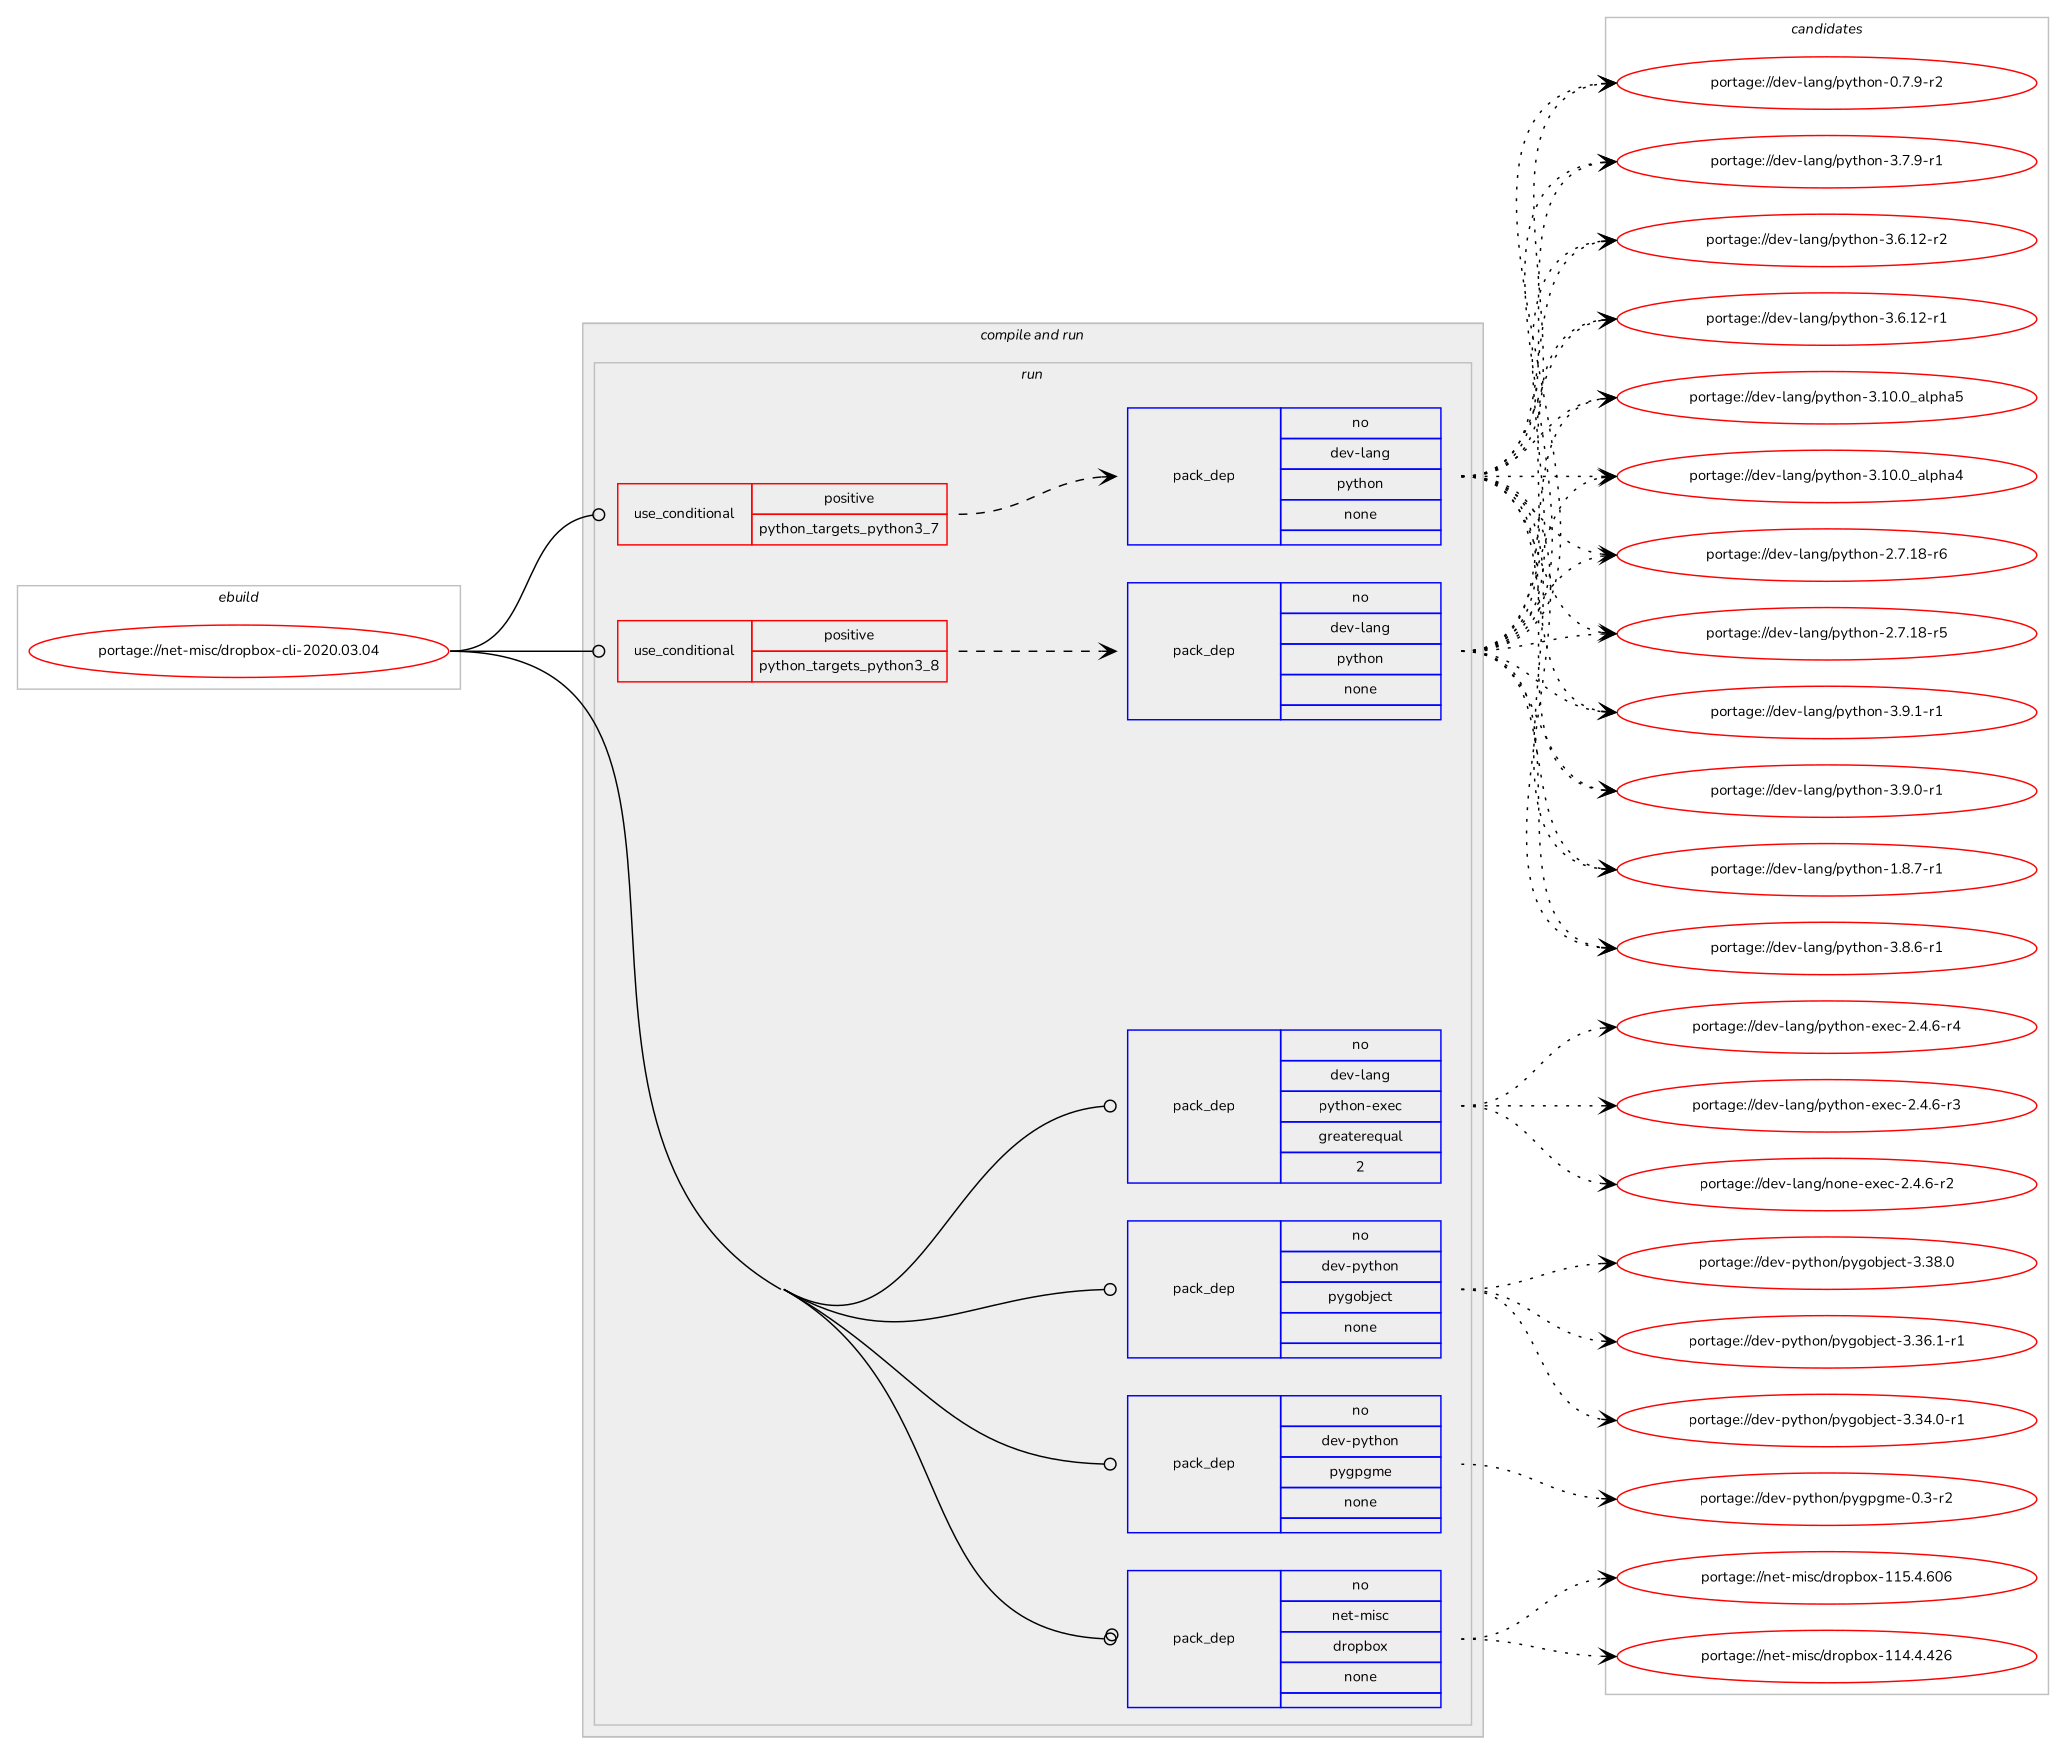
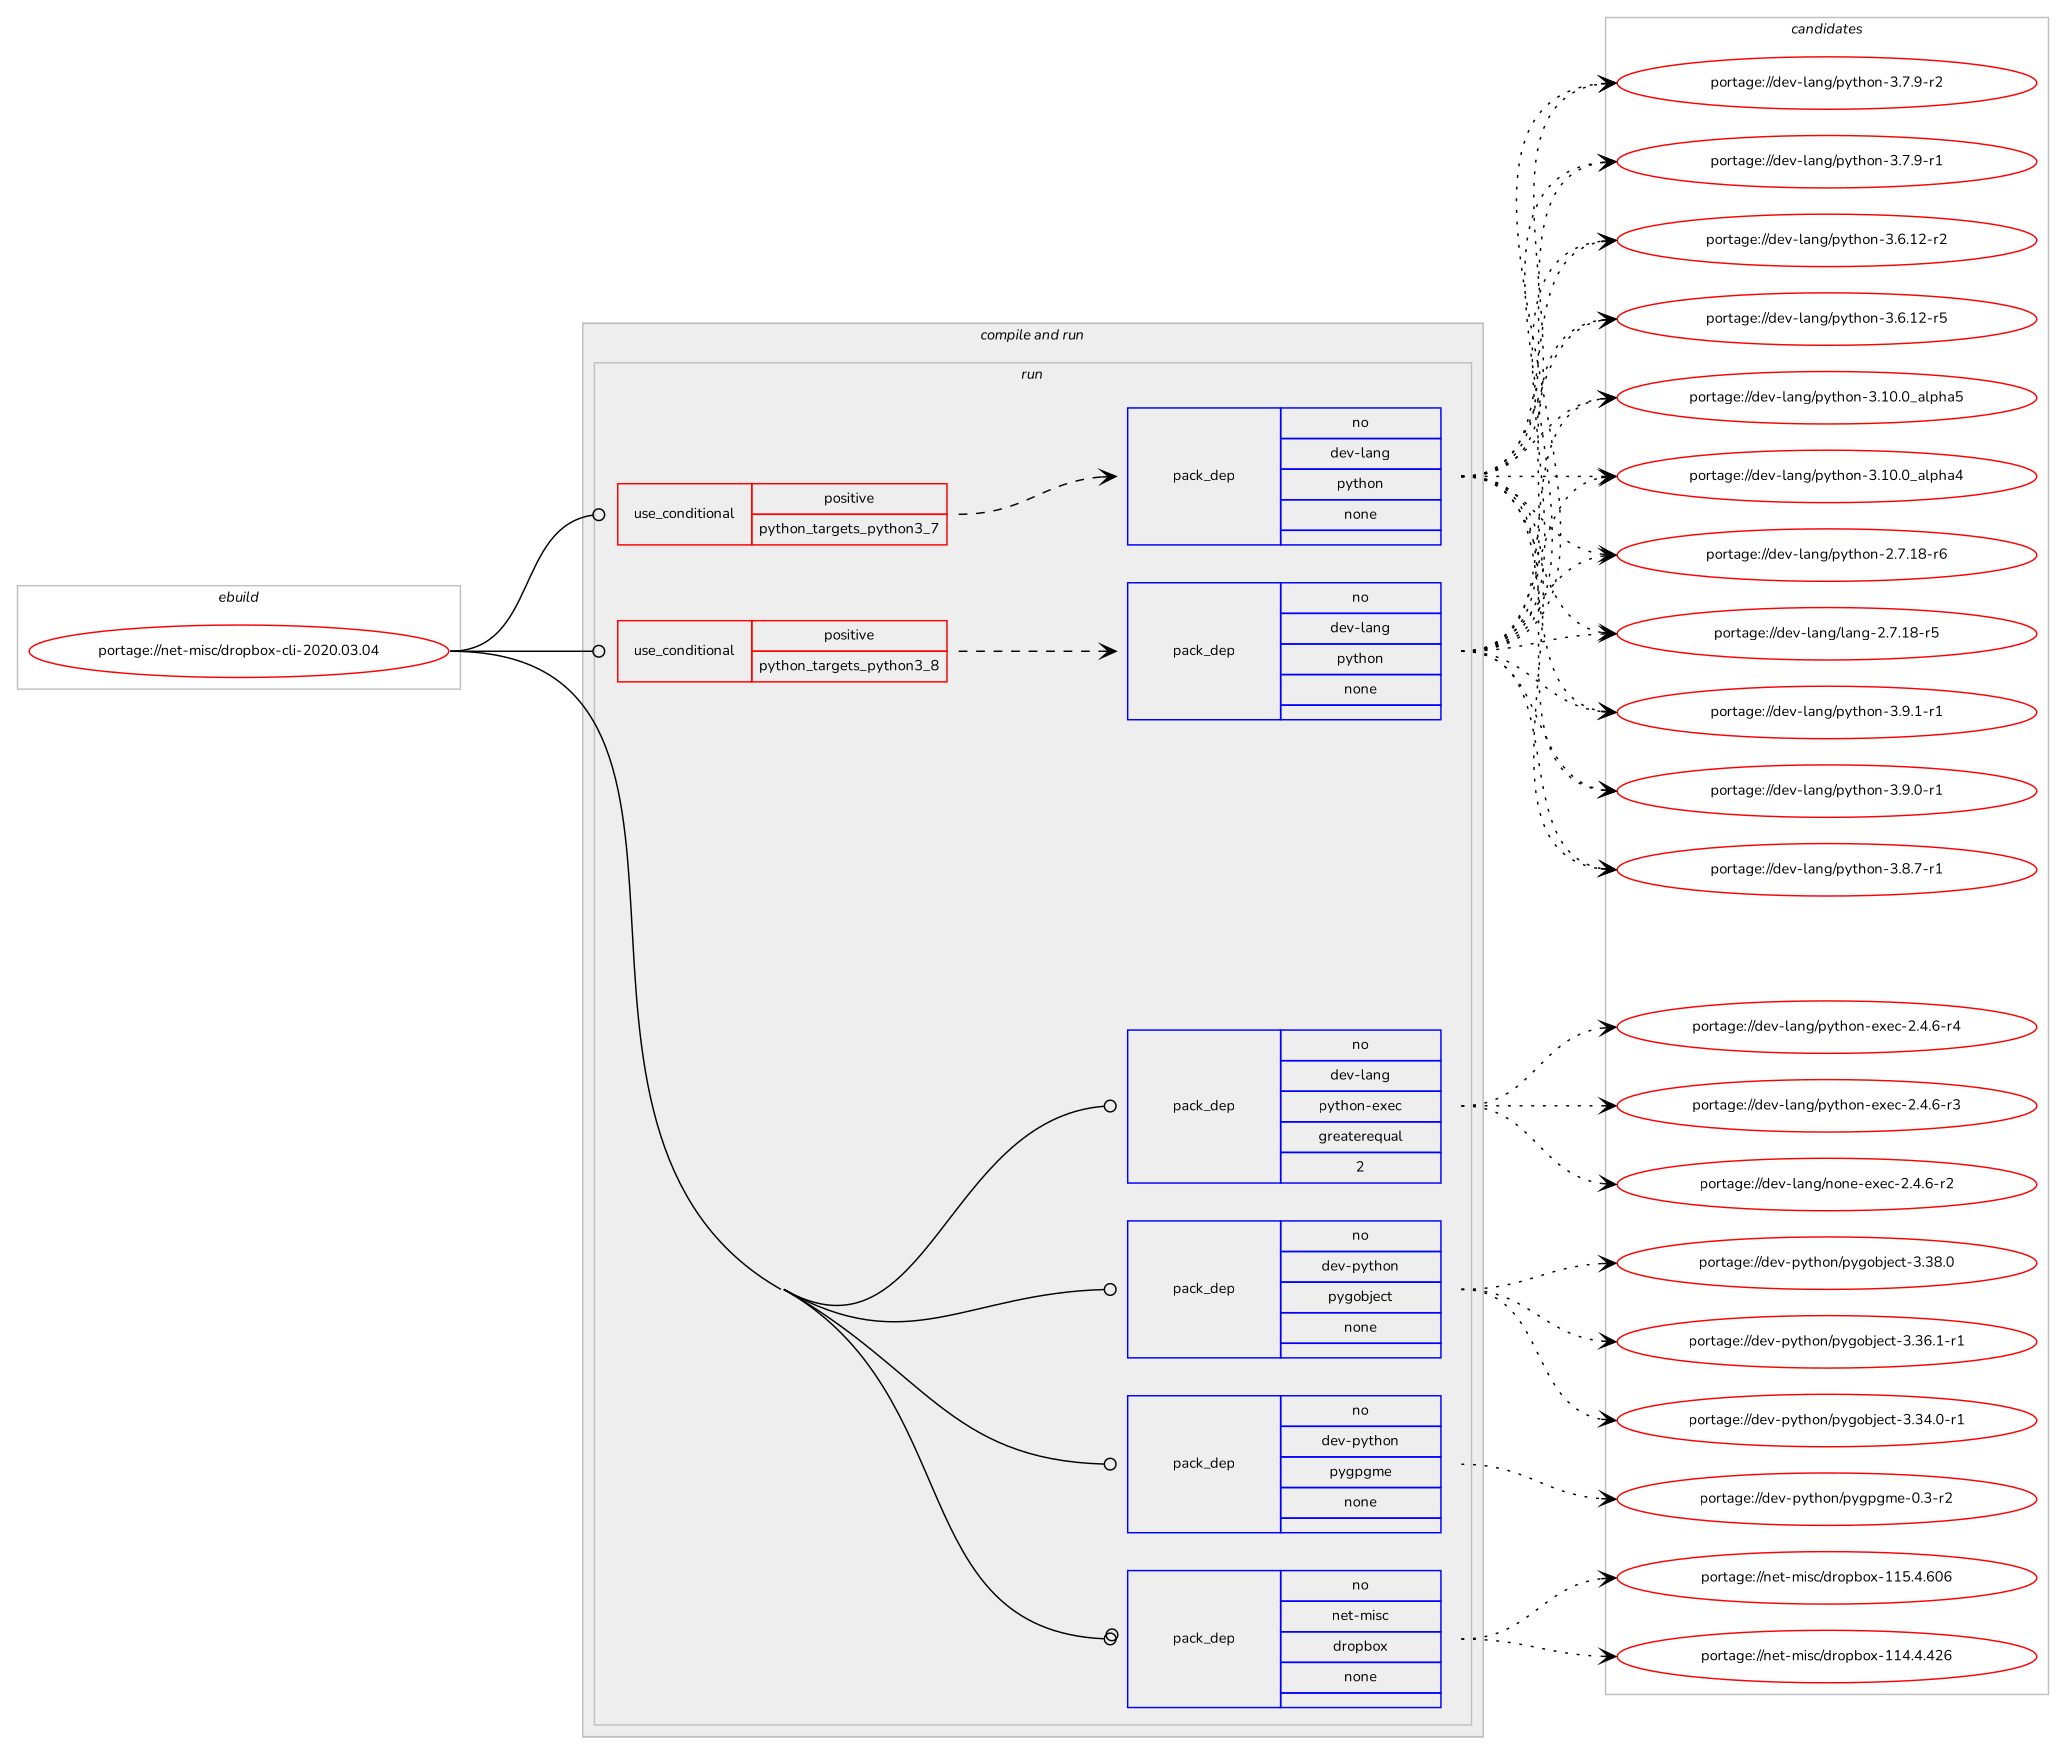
(1827, 83) -> (1827, 83)
(1827, 319) -> (1827, 319)
(1827, 634) -> (1827, 634)
(1827, 870) -> (1827, 870)
(1827, 948) -> none
